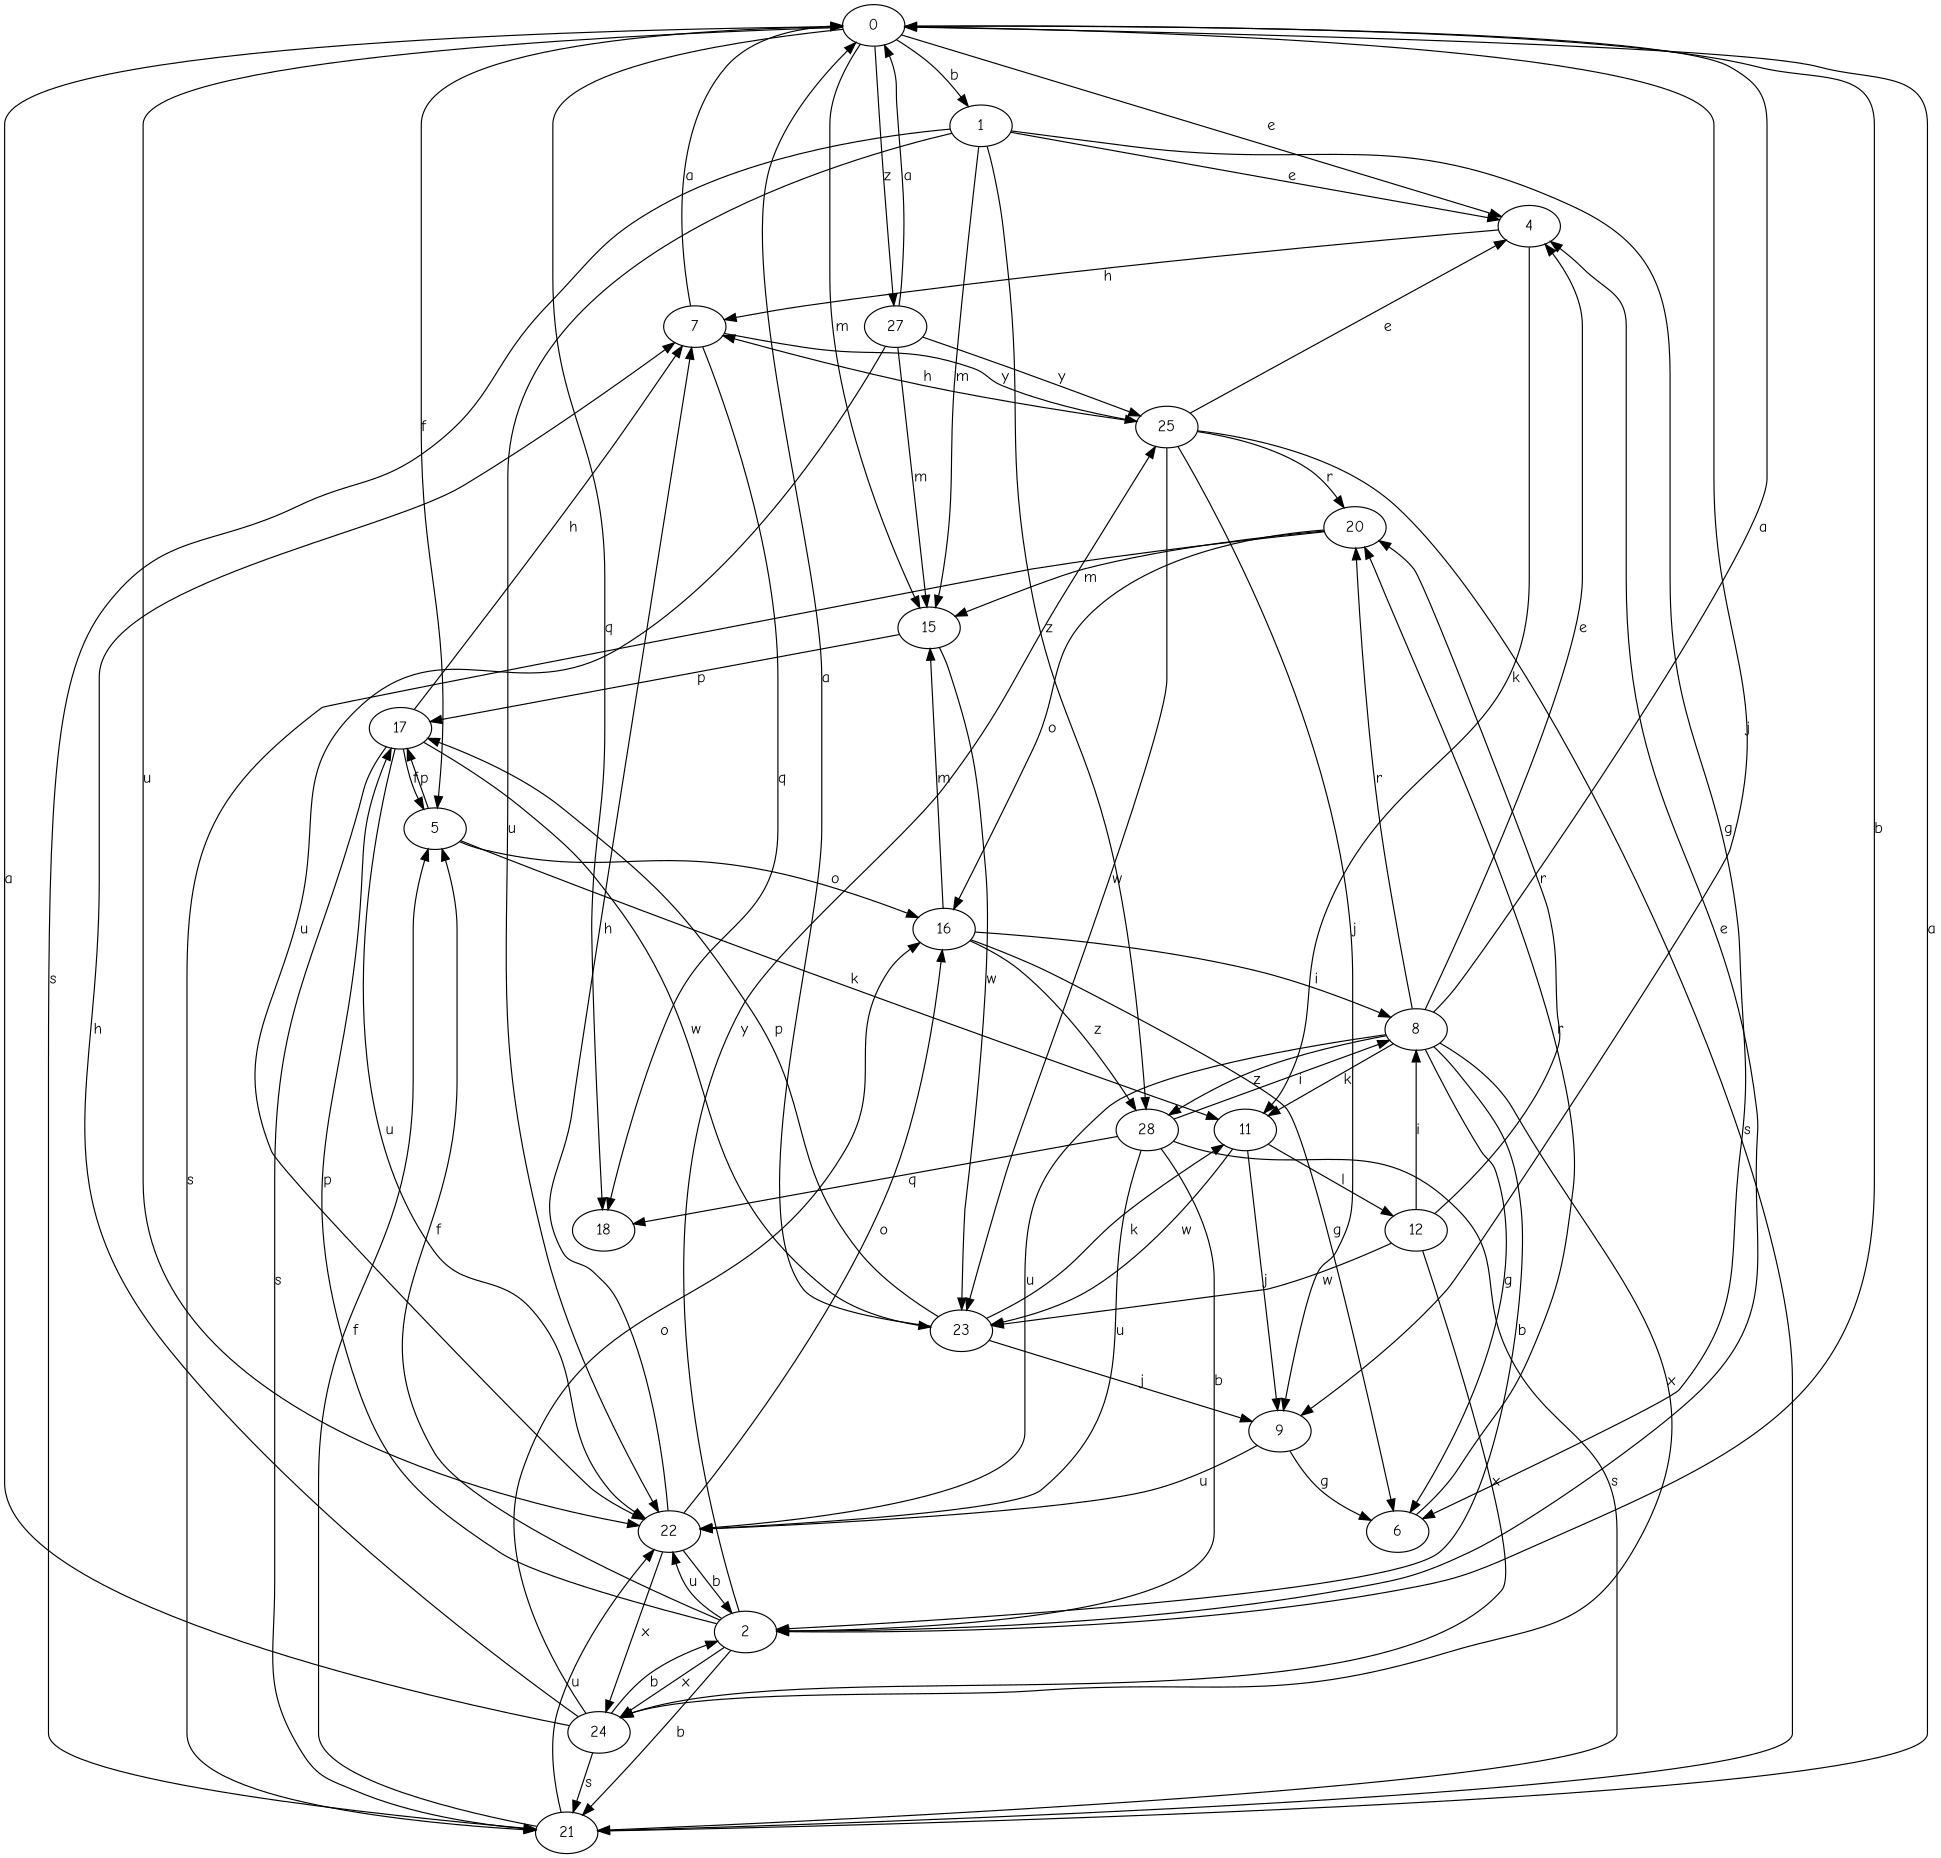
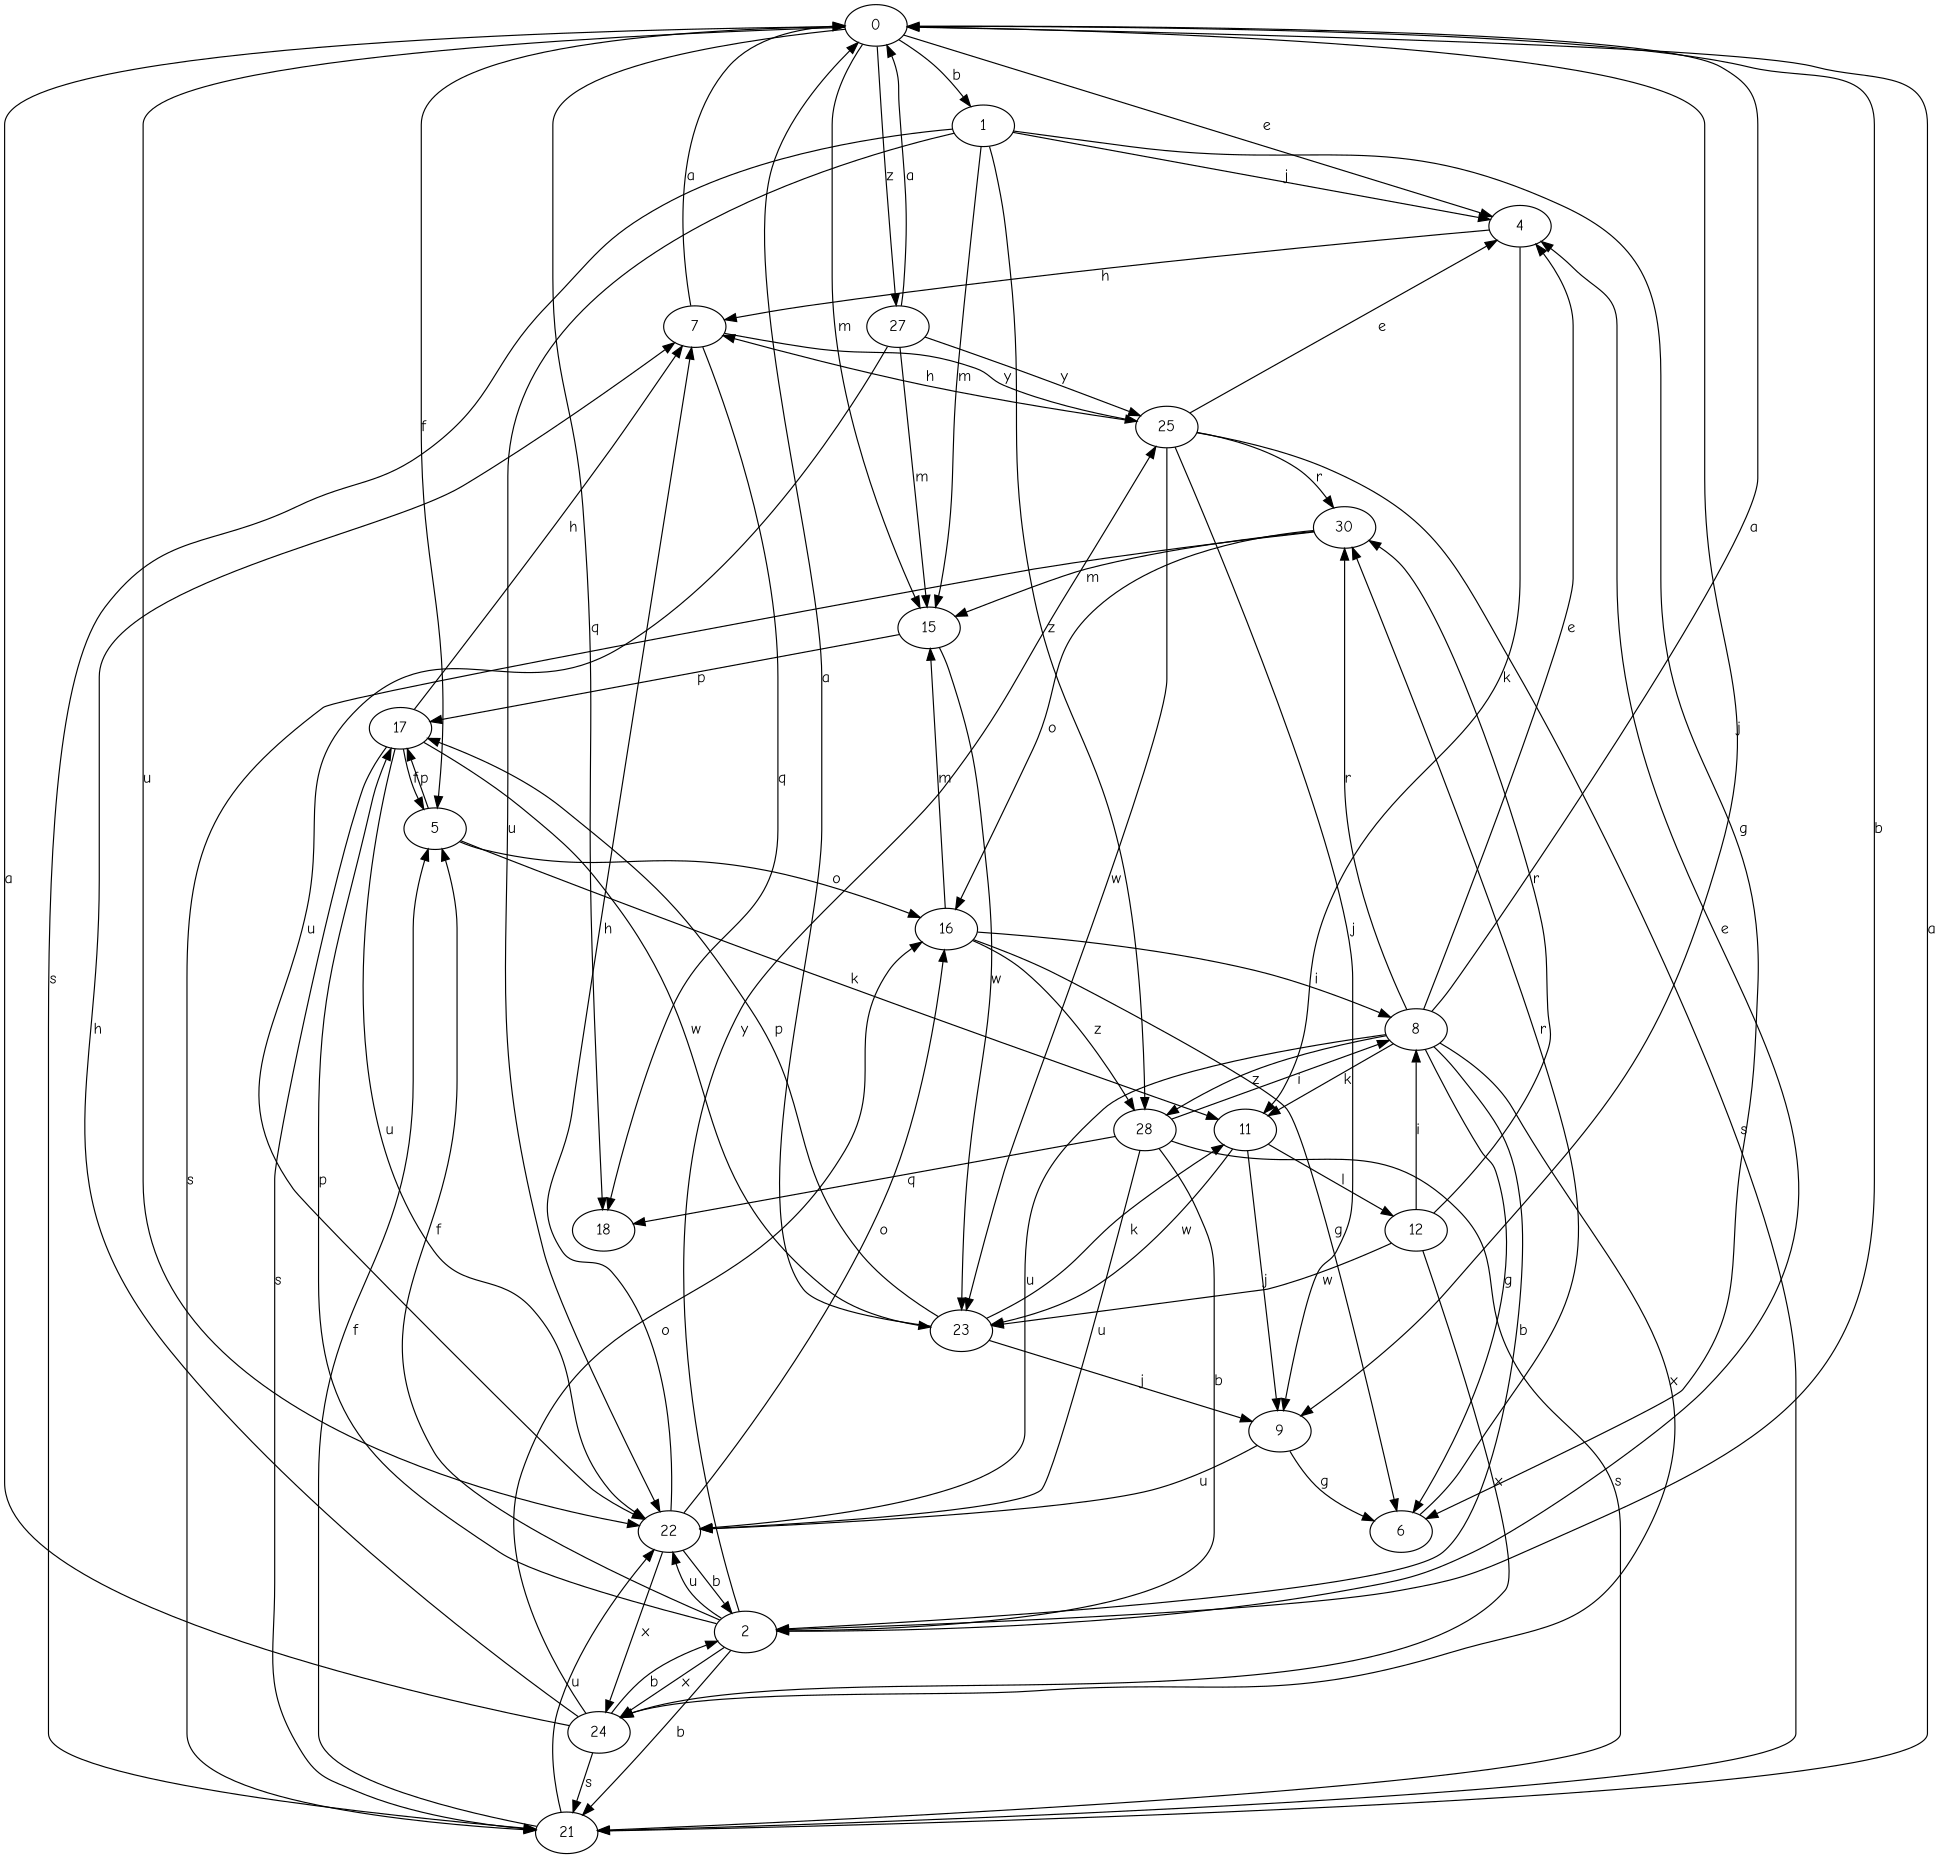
(1292, 176) -> (1287, 176)
(1355, 527) -> (1345, 527)
